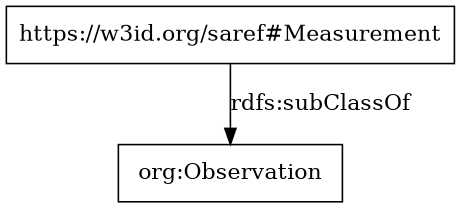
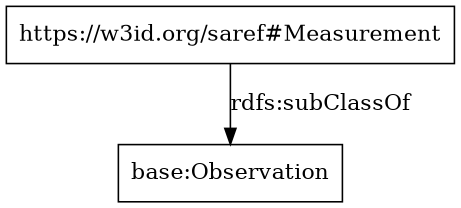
(230, 173) -> (230, 173)
